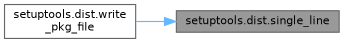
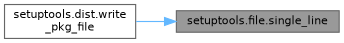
(258, 21) -> (258, 21)
